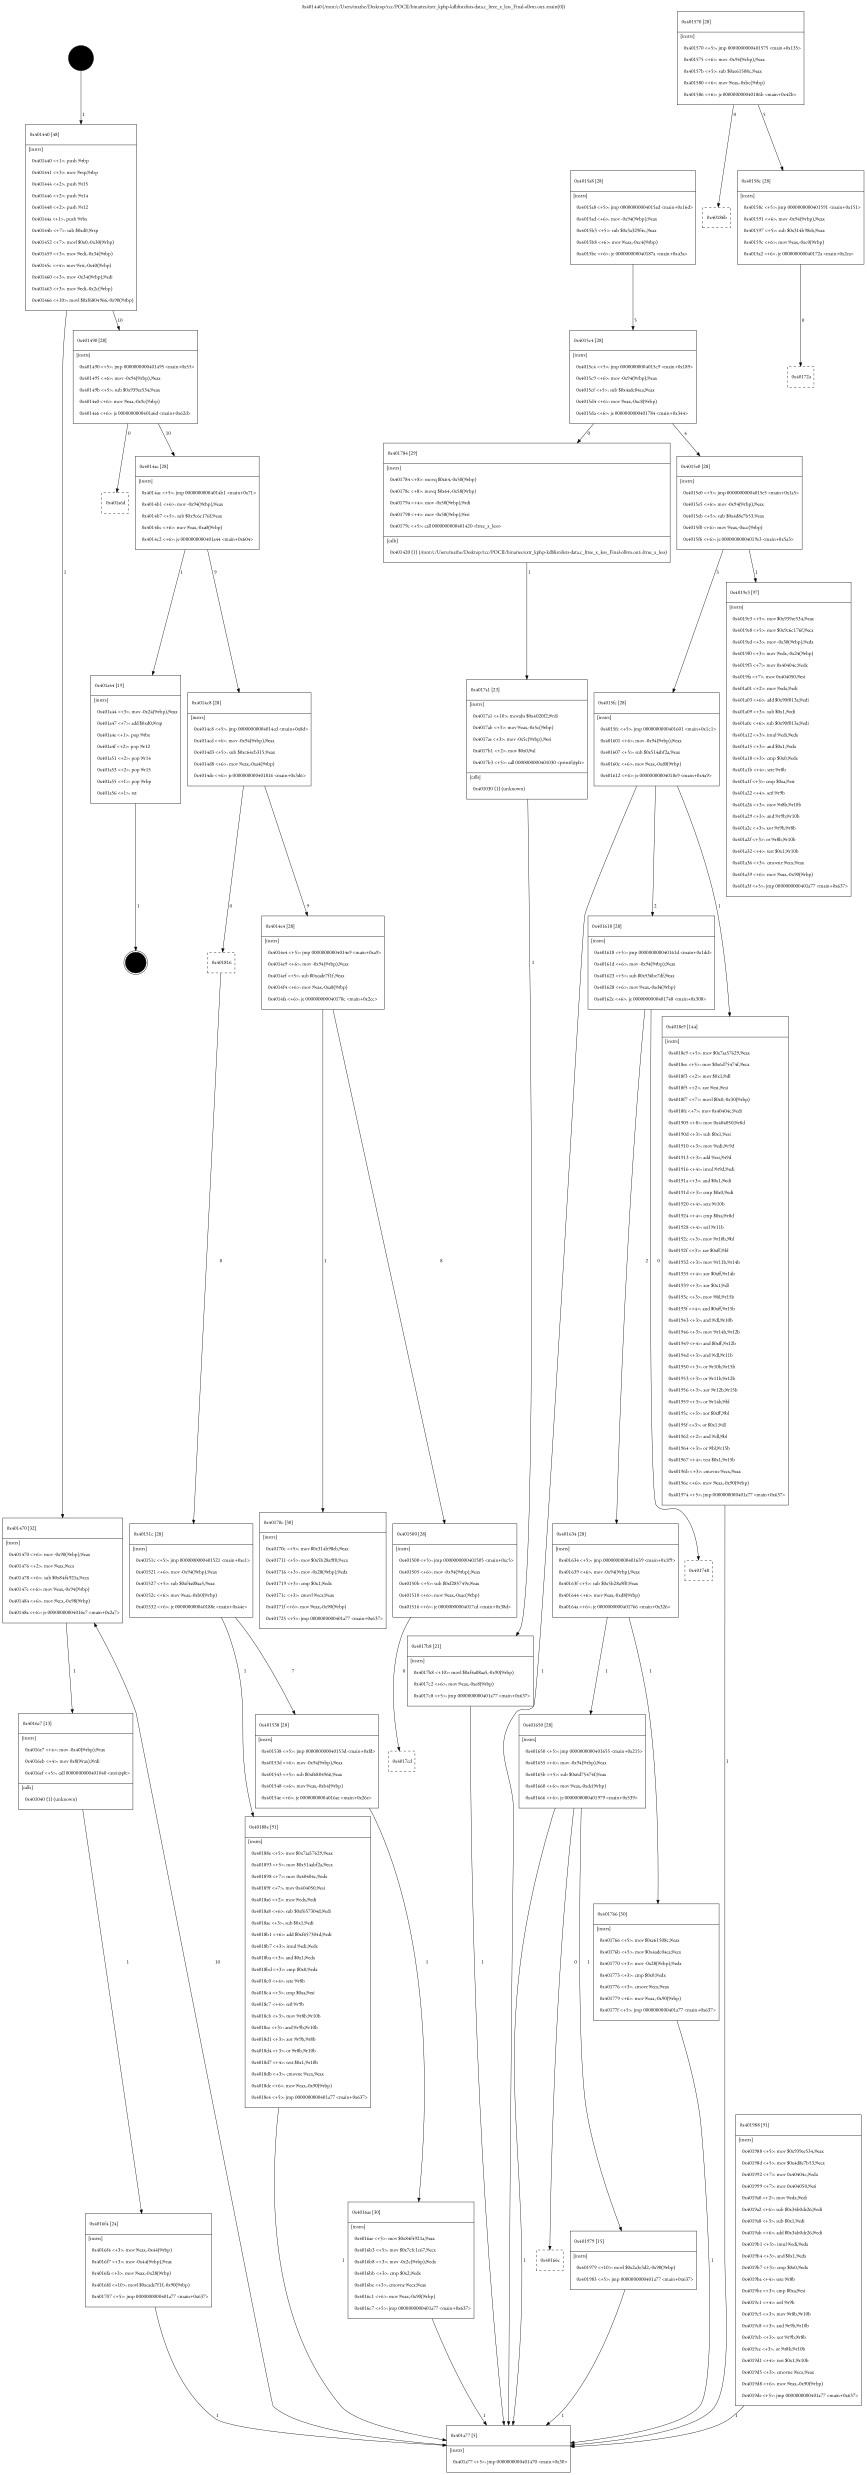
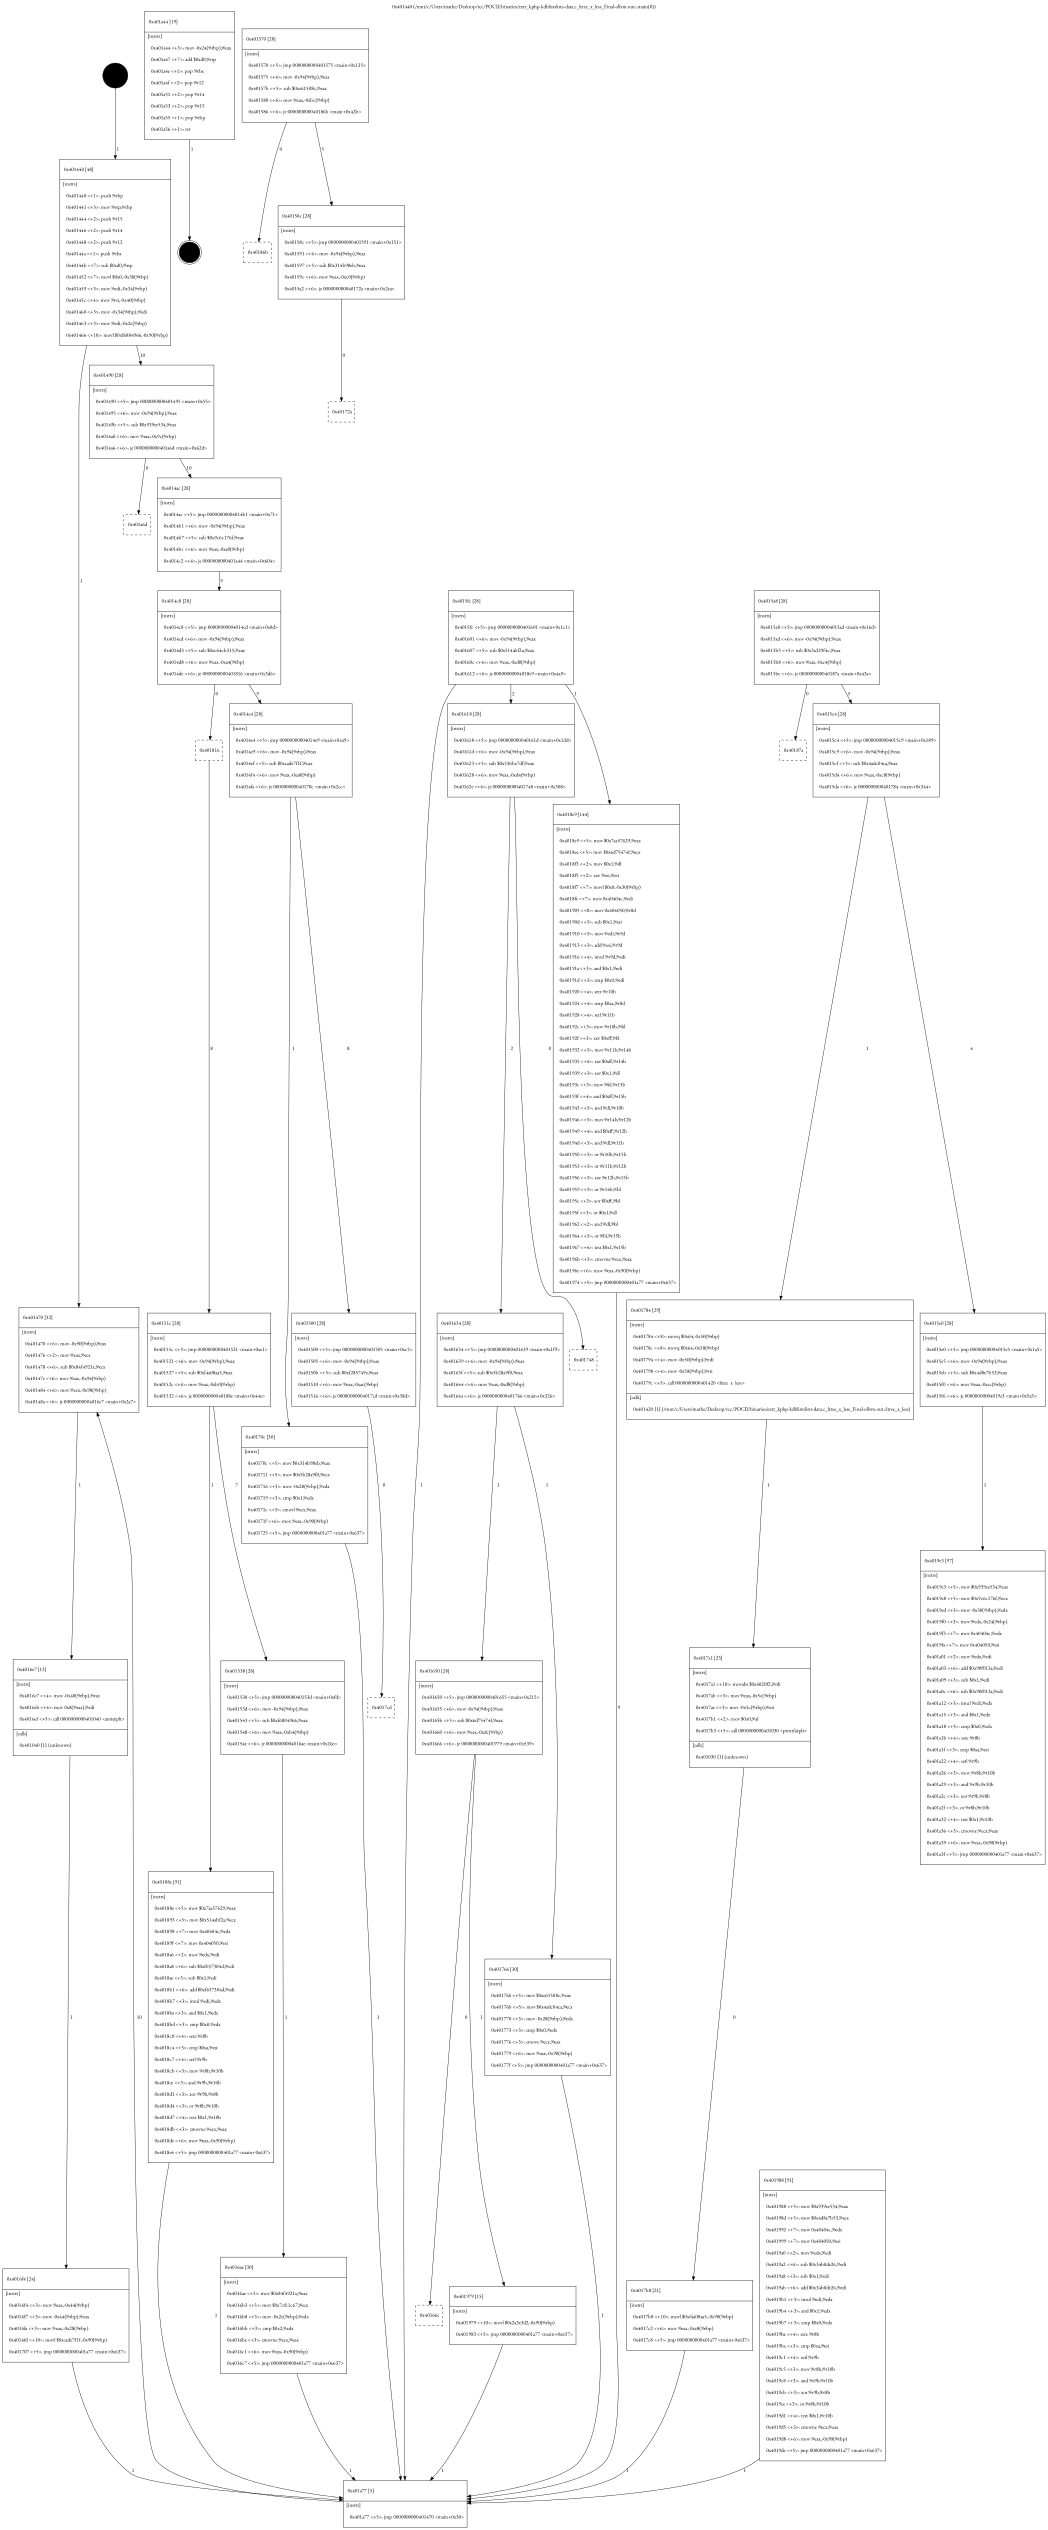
(588, 433) -> (867, 1048)
(169, 611) -> none
(699, 619) -> none
none -> (793, 750)
(532, 963) -> (734, 2017)
(727, 1761) -> (618, 1708)
(516, 2113) -> (371, 2010)
